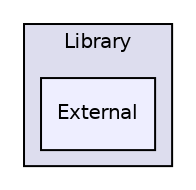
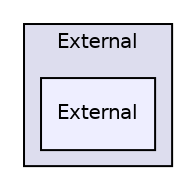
(98, 43) -> (98, 43)
